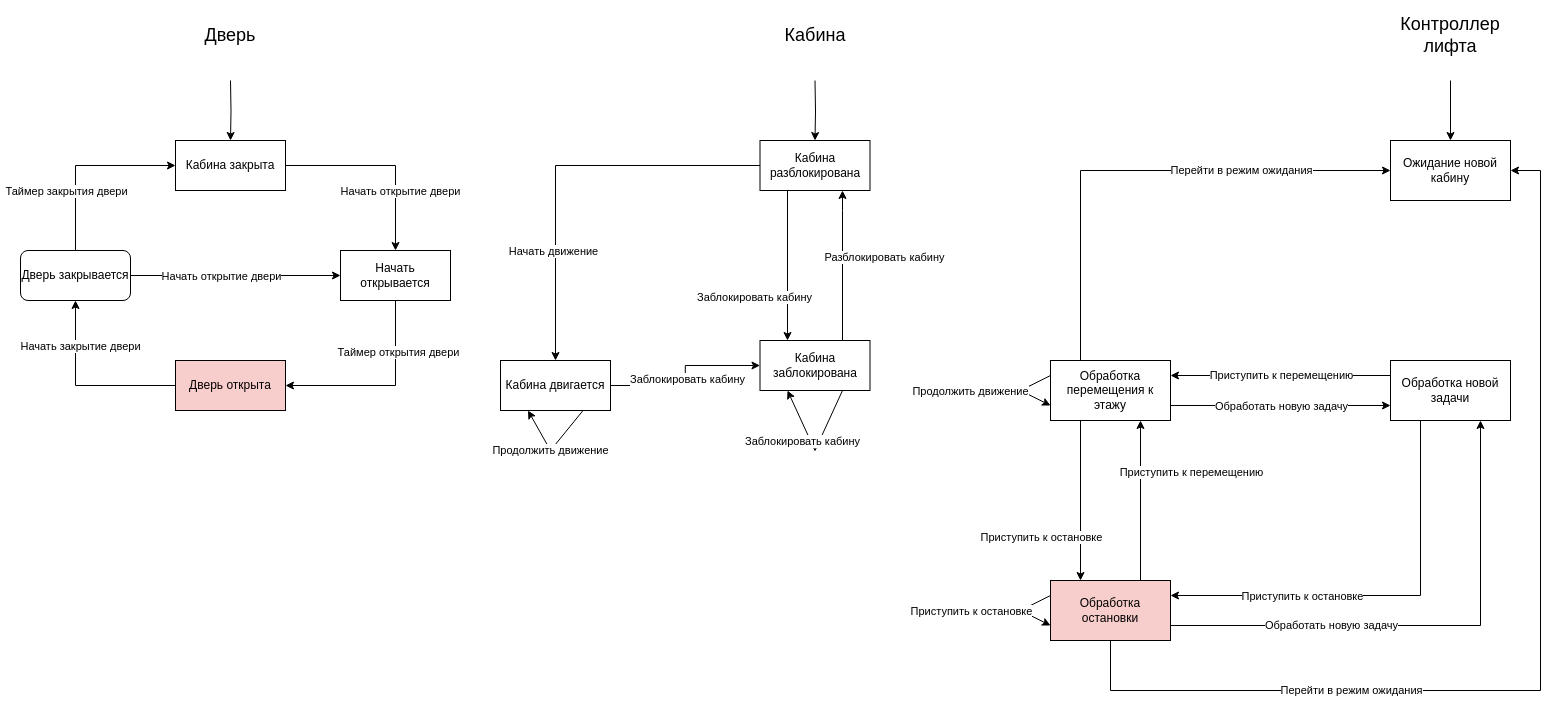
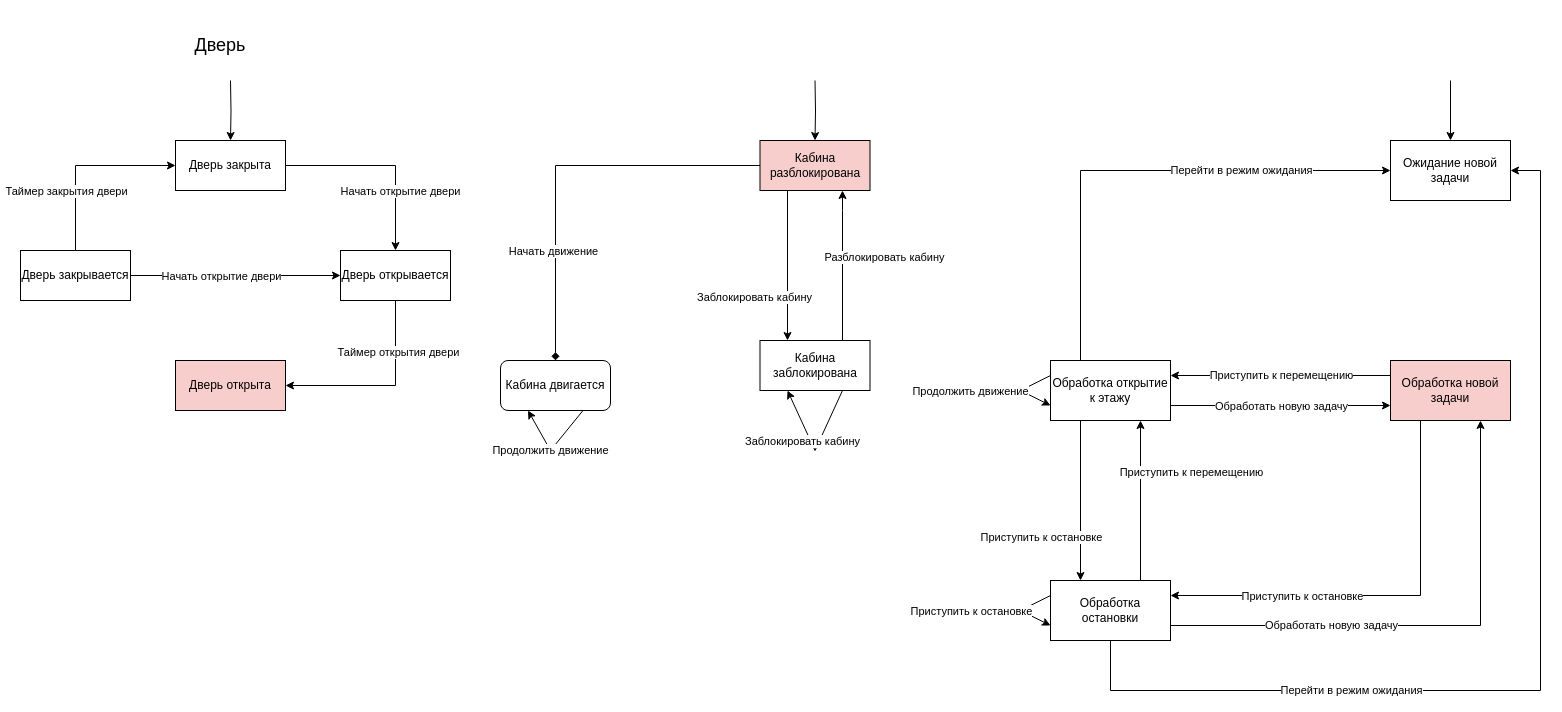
(231, 36) -> (221, 46)
(815, 36) -> none
(1451, 36) -> none
(231, 166) -> (231, 166)
(815, 166) -> (815, 166)
(1451, 171) -> (1451, 171)
(76, 276) -> (76, 276)
(396, 276) -> (396, 276)
(556, 352) -> (556, 351)
(709, 366) -> none
(87, 386) -> none
(556, 386) -> (556, 386)
(1111, 391) -> (1111, 391)
(1451, 391) -> (1451, 391)
(1111, 611) -> (1111, 611)
